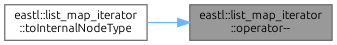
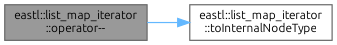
(162, 23) -> (162, 23)
